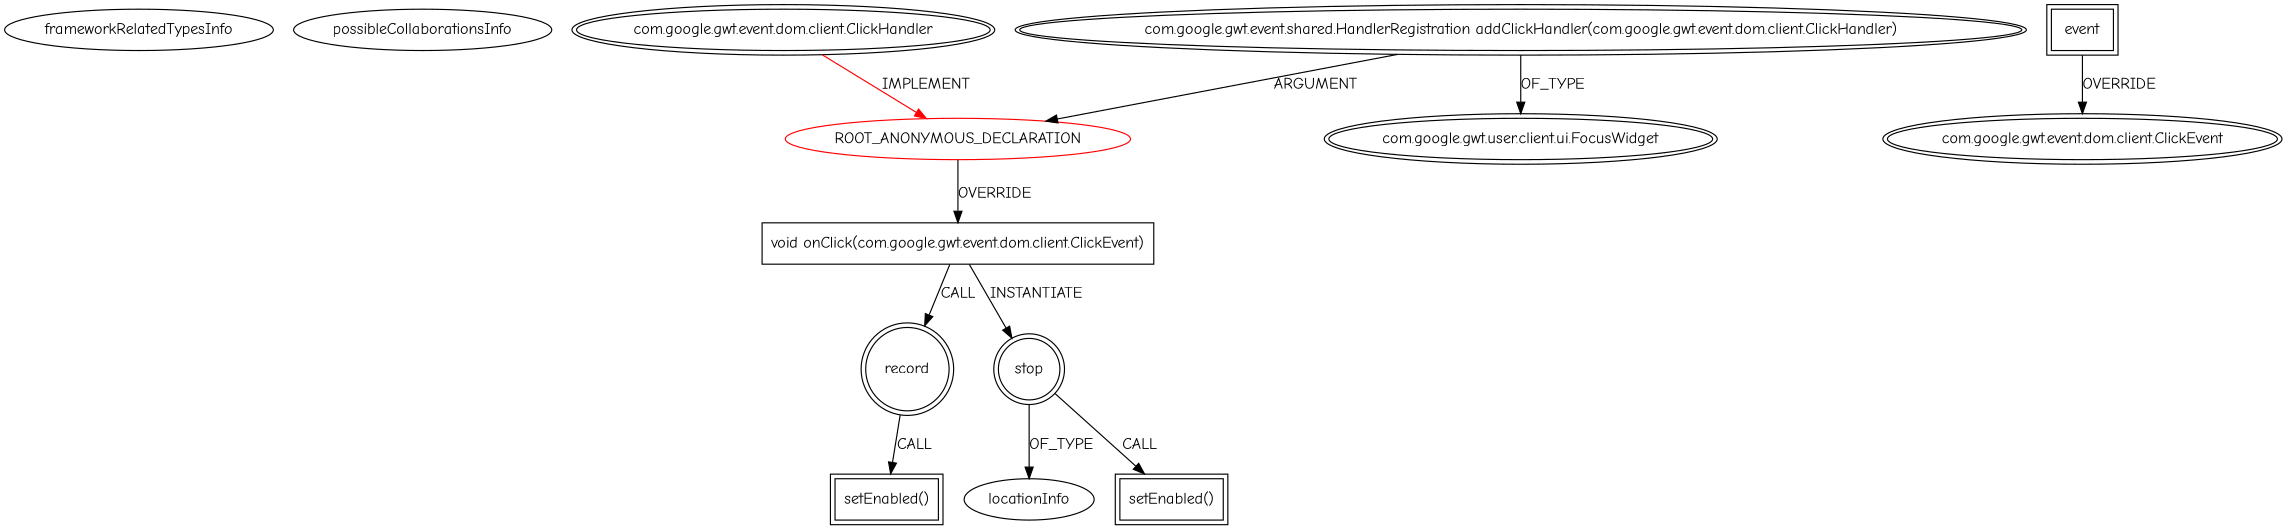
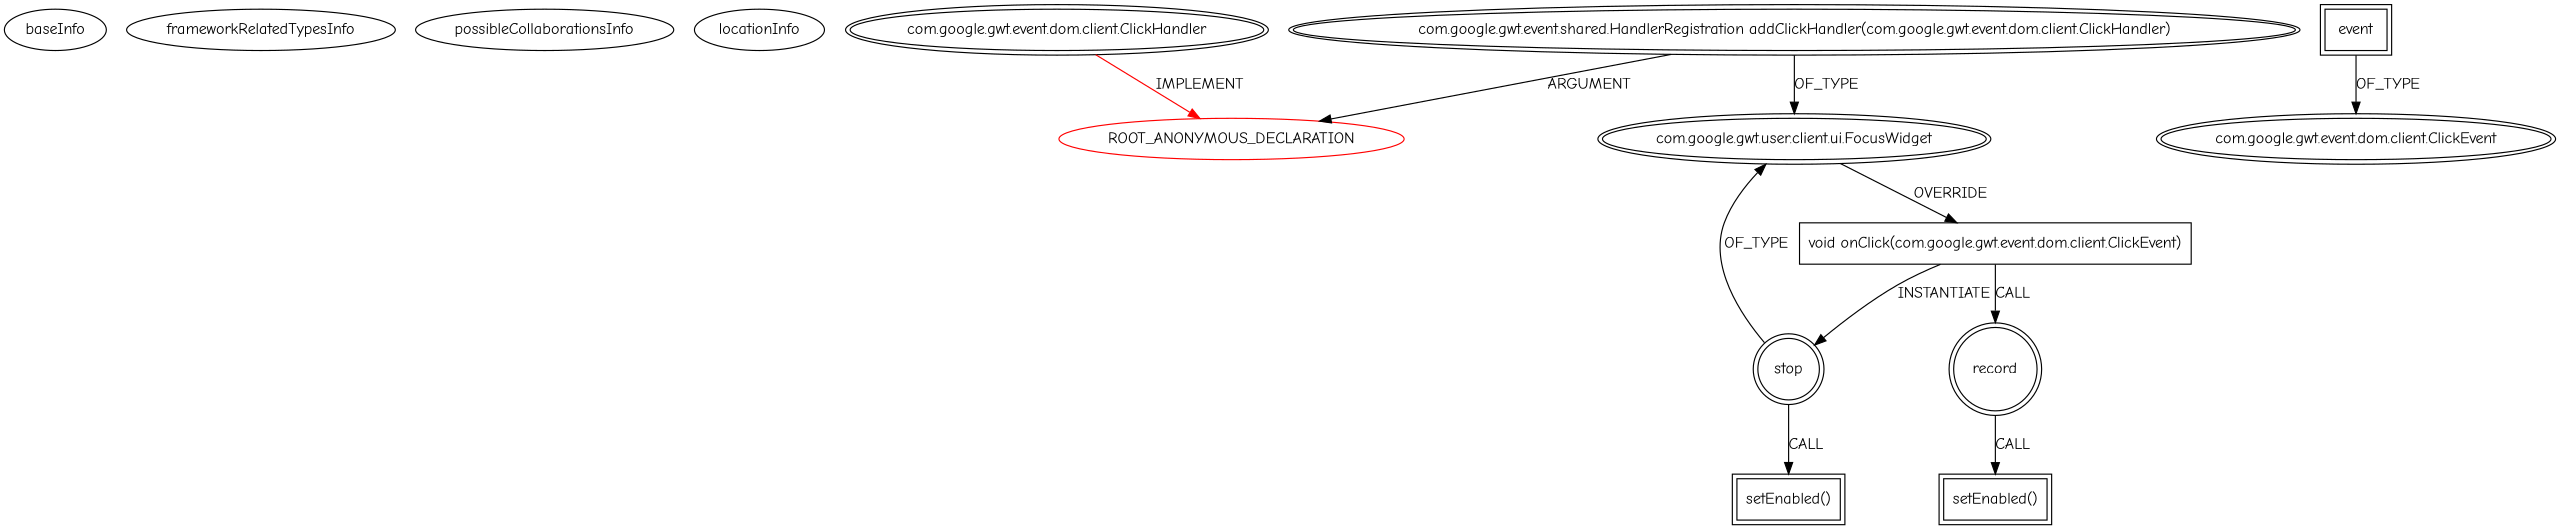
none -> (55, 30)
(2119, 84) -> (2388, 84)
(958, 185) -> (1893, 190)
(1029, 436) -> (1721, 258)
